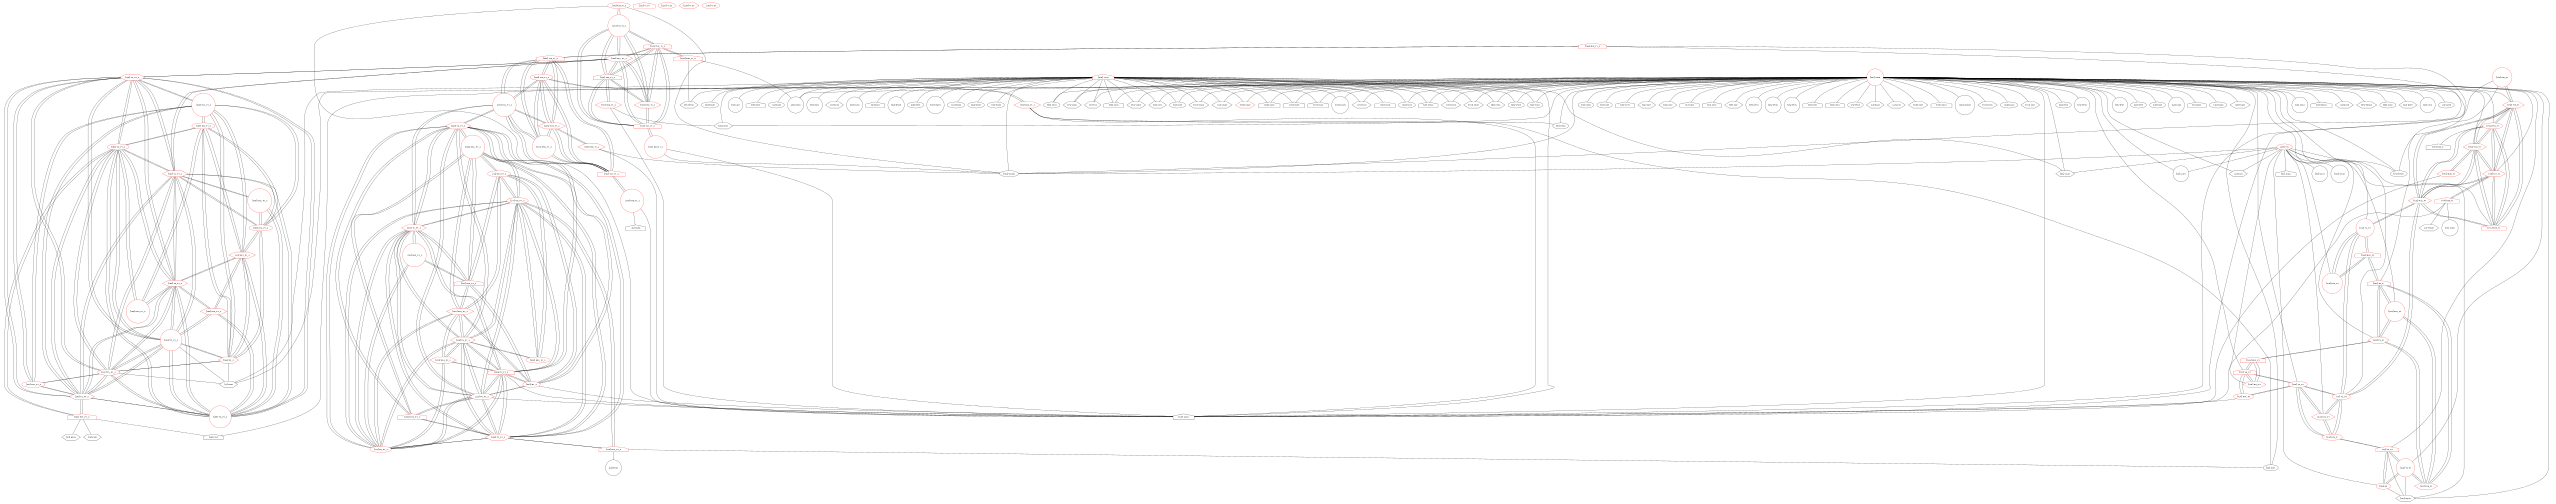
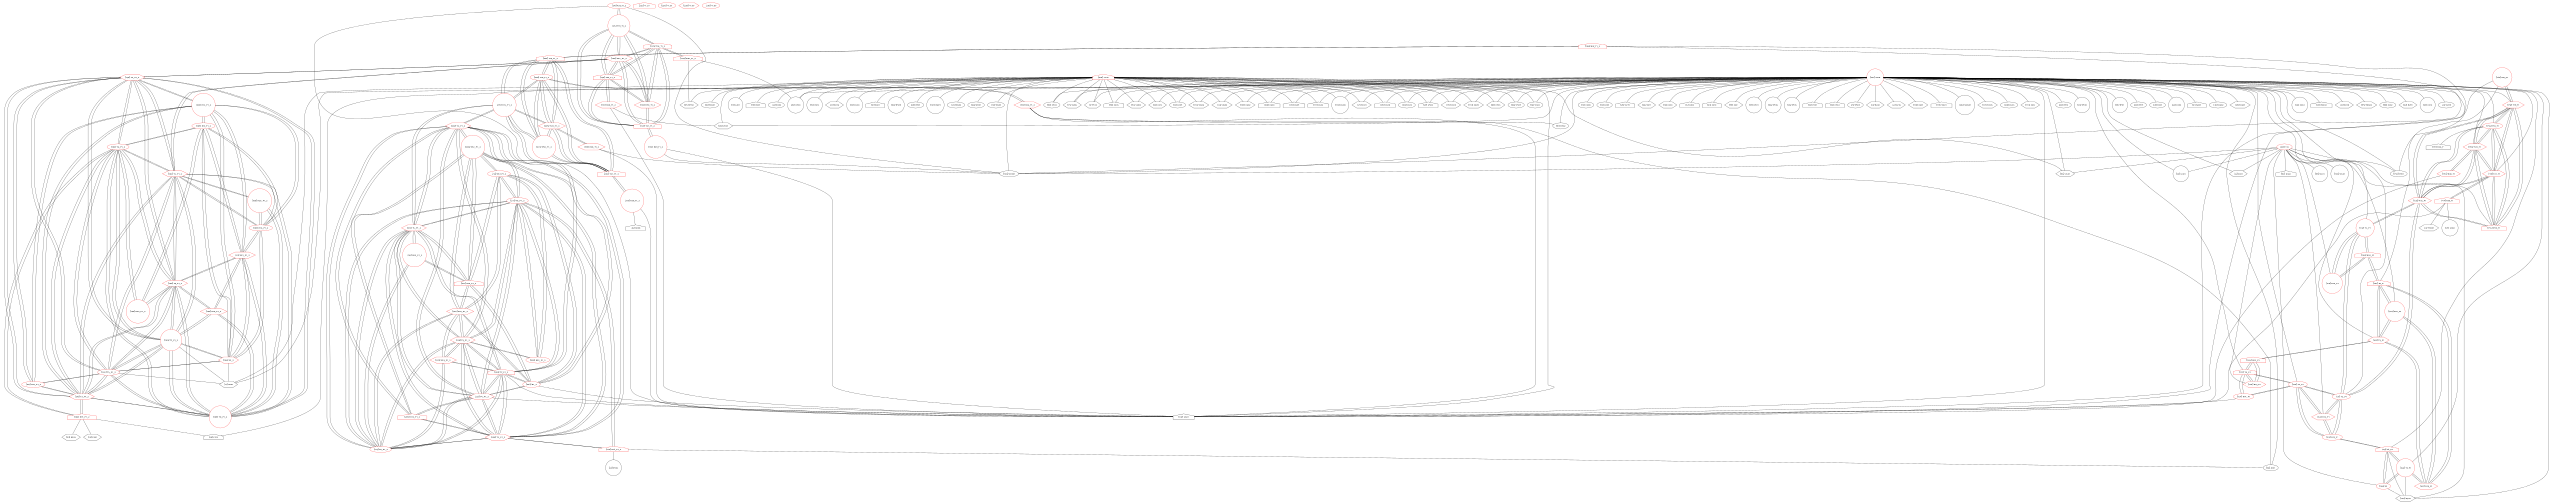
none -> (1625, 82)
(1245, 105) -> (1245, 105)
